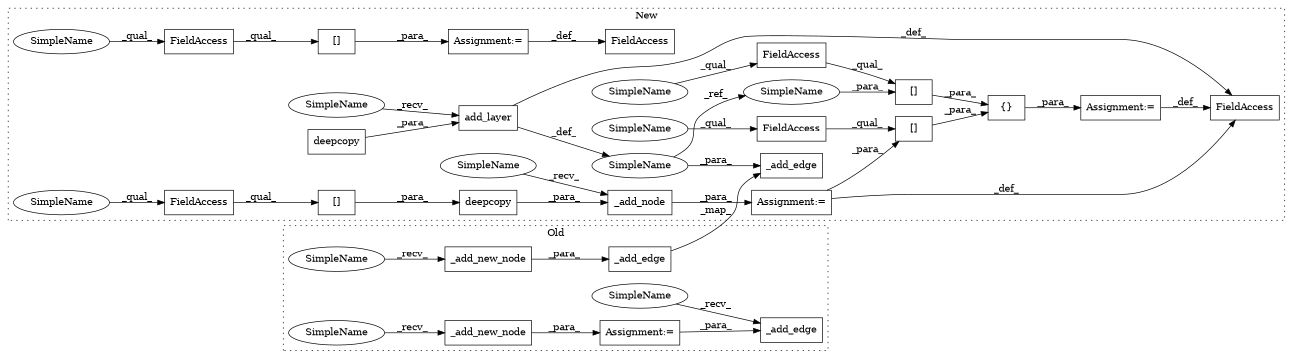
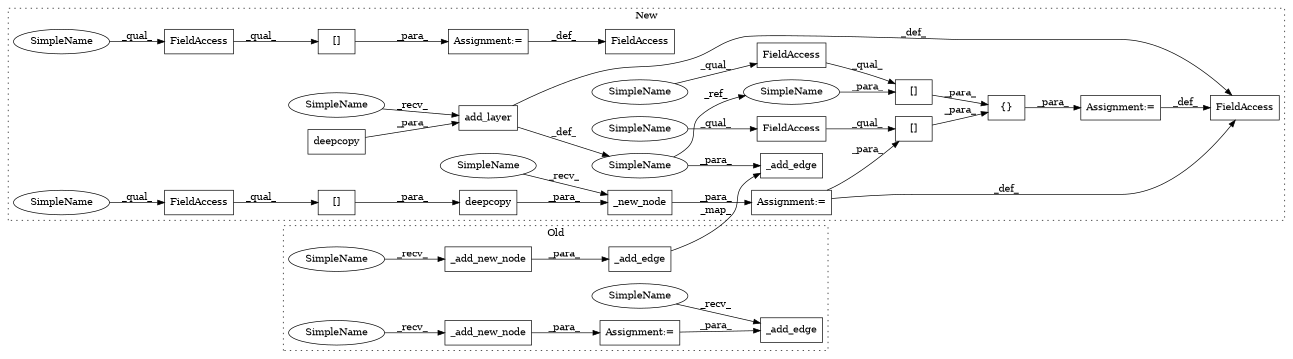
(640, 203) -> (640, 203)
